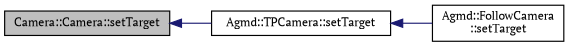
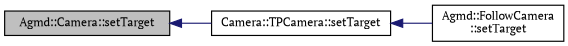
(87, 23) -> (87, 23)
(301, 23) -> (301, 23)
